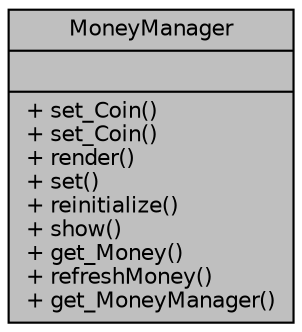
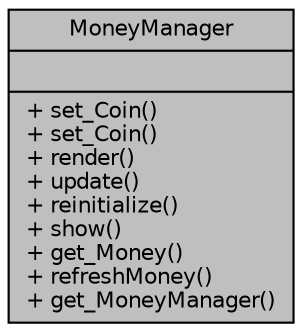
(63, 182) -> (83, 182)
